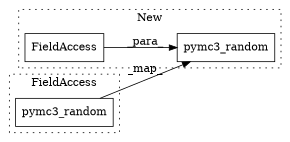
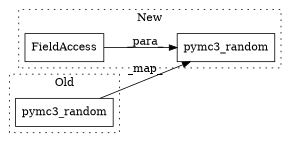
(64, 83) -> (64, 83)
